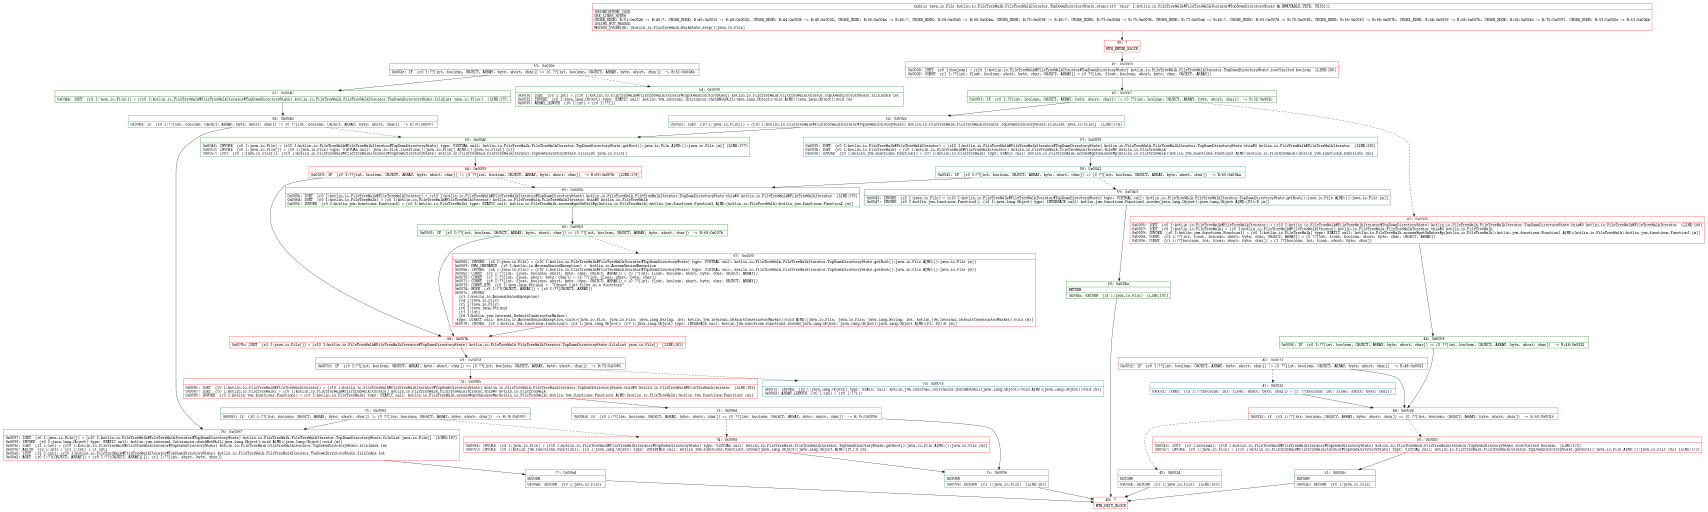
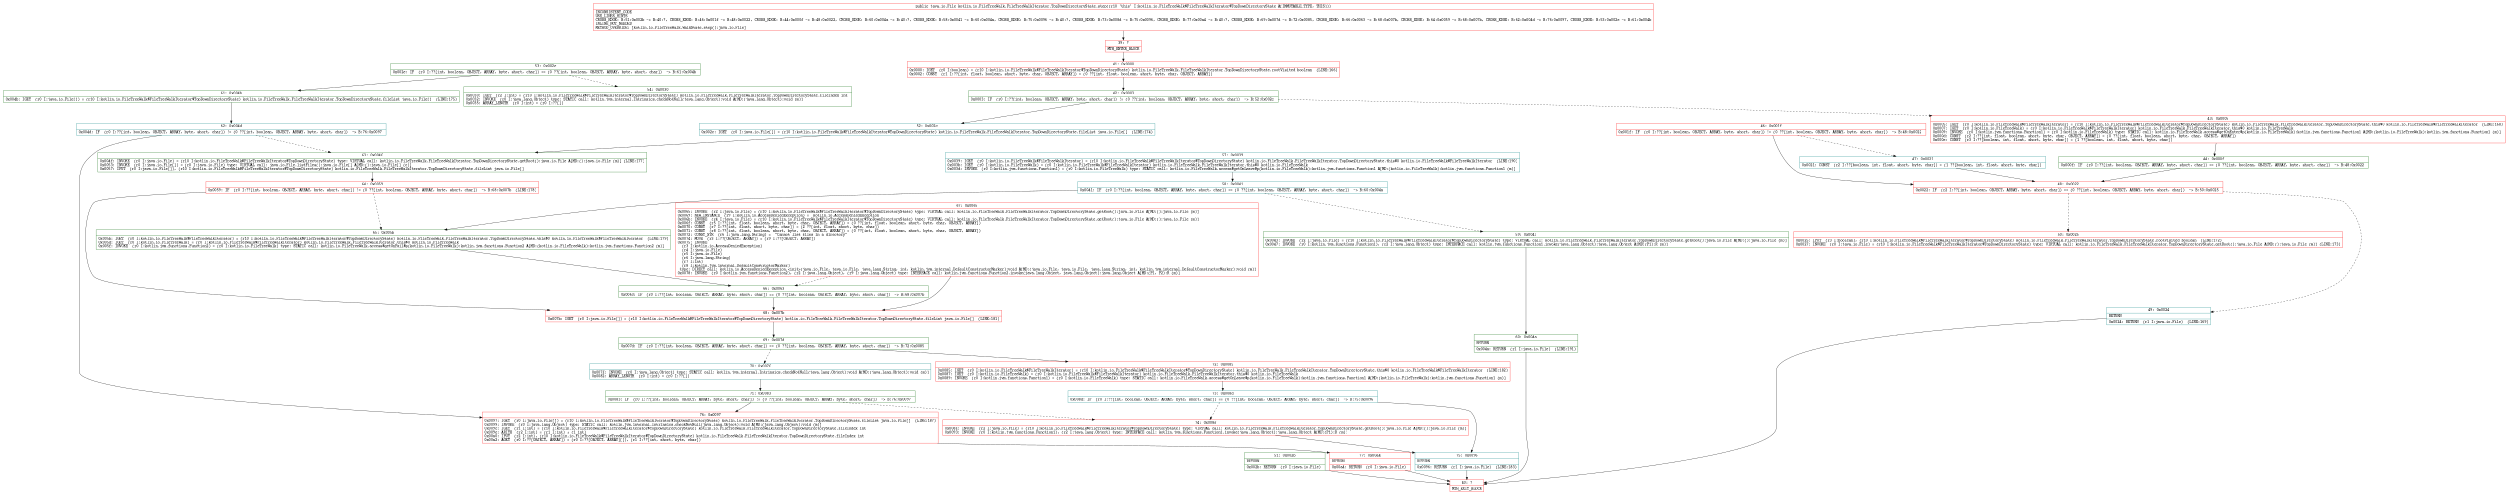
(612, 244) -> (814, 281)
none -> (760, 384)
(1384, 461) -> none
